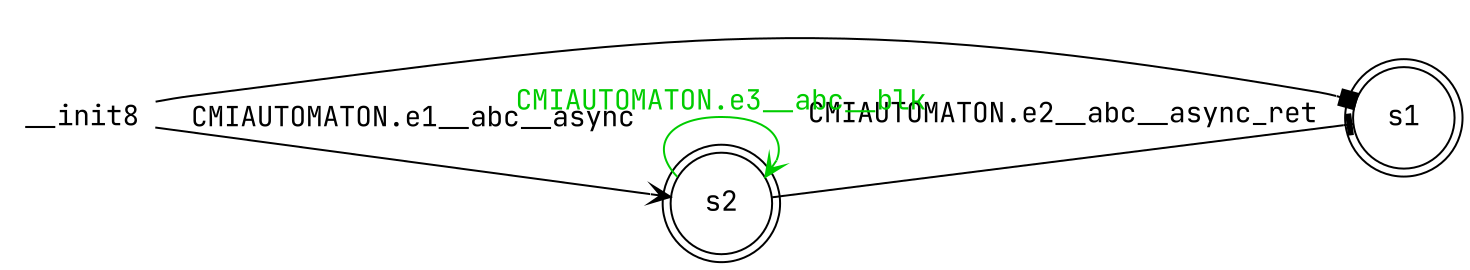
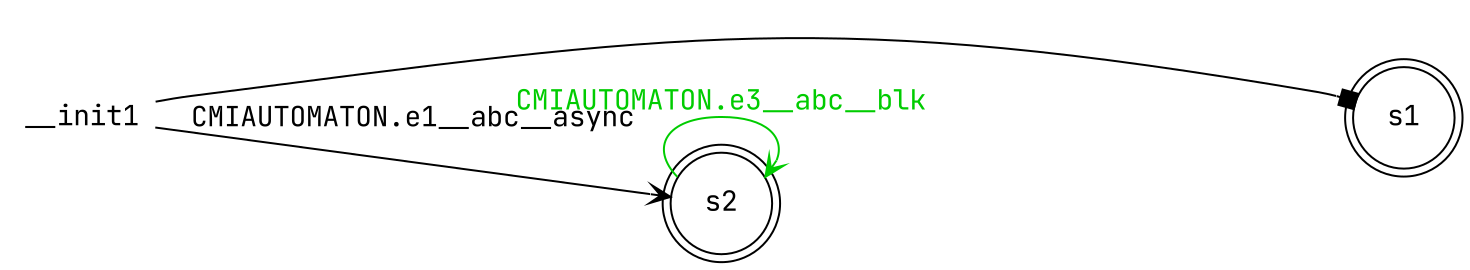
(82, 118) -> (82, 118)
(1058, 161) -> none
